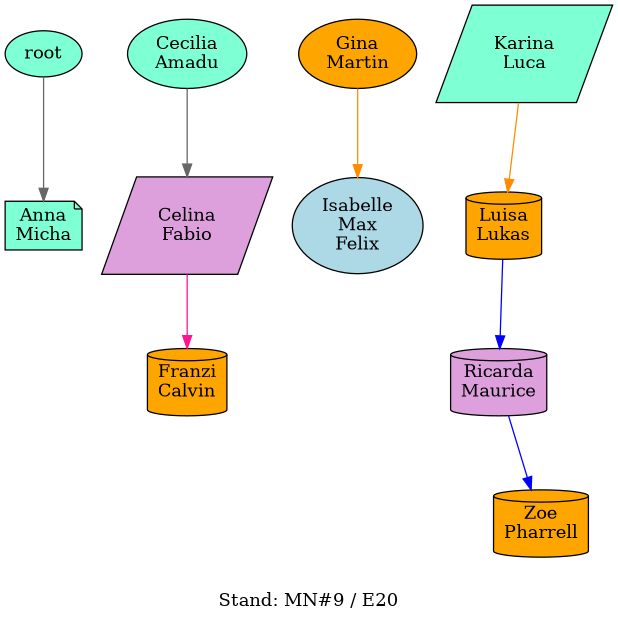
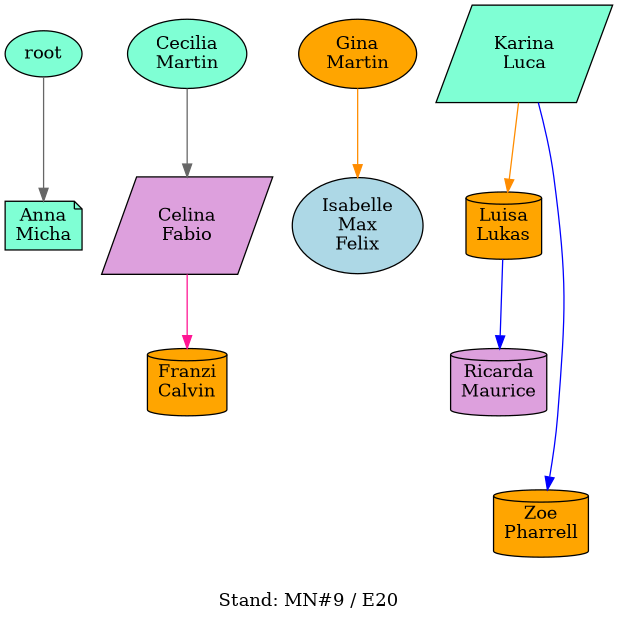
(187, 54) -> (187, 54)
(518, 447) -> (564, 289)
